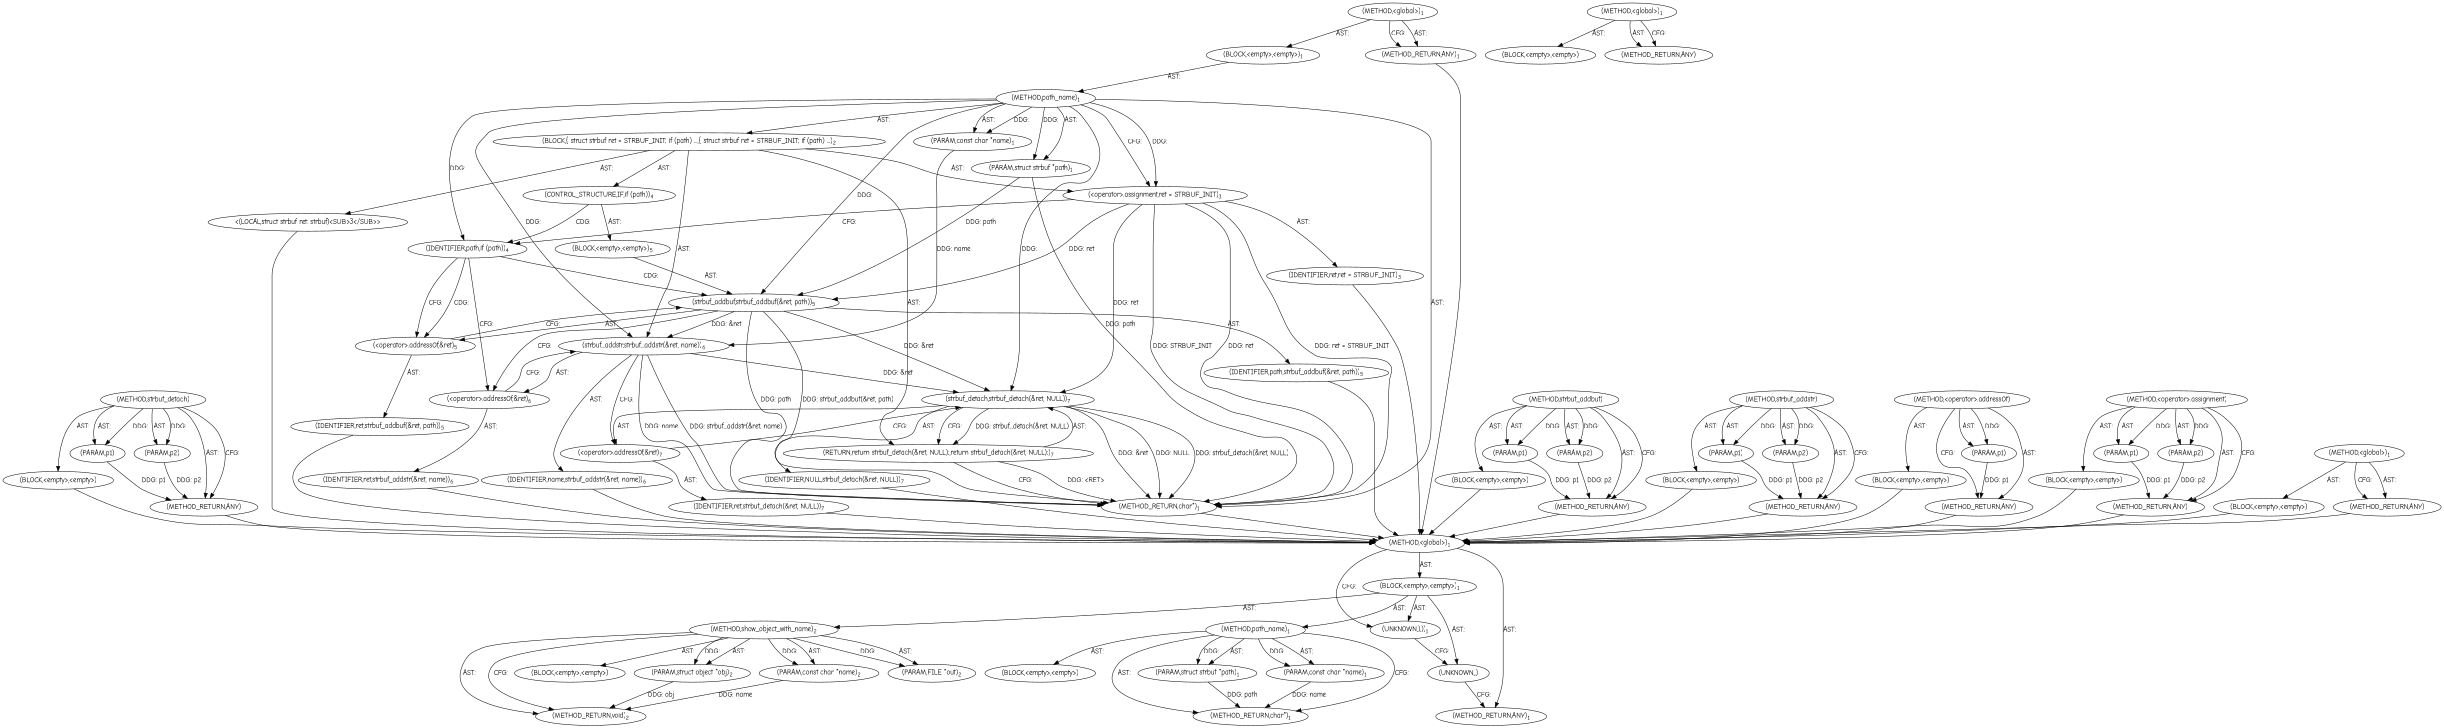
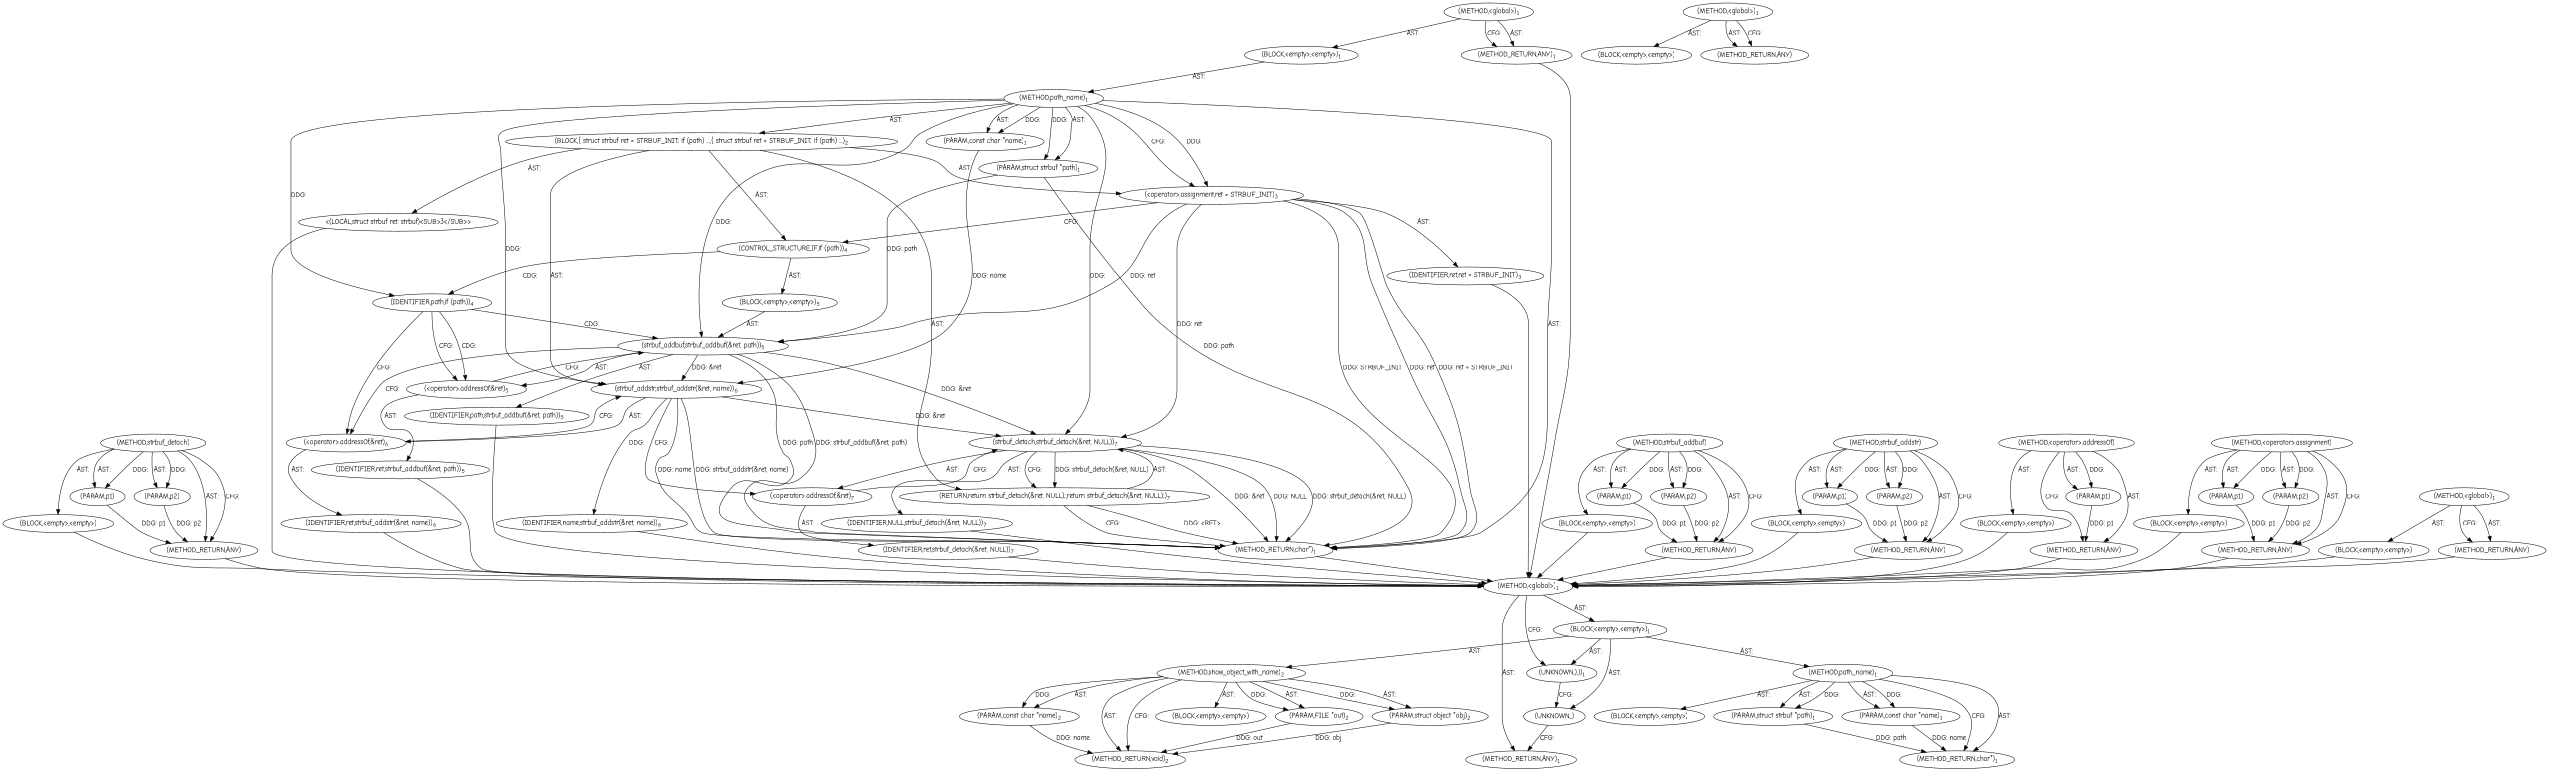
(796, 217) -> (1003, 222)
(597, 400) -> (638, 443)
none -> (1229, 737)
